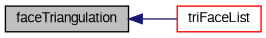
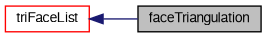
(160, 19) -> (121, 19)
